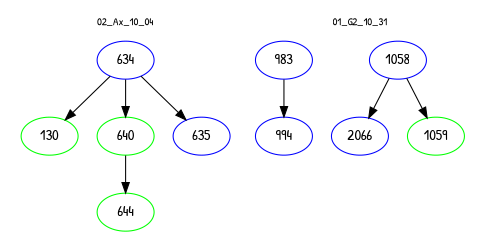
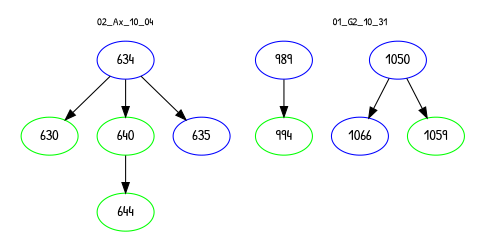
(284, 60) -> (284, 60)
(398, 60) -> (398, 60)
(50, 136) -> (50, 136)
(284, 136) -> (284, 136)
(360, 136) -> (360, 136)
